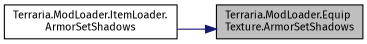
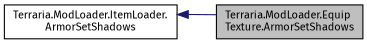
(191, 29) -> (202, 15)
